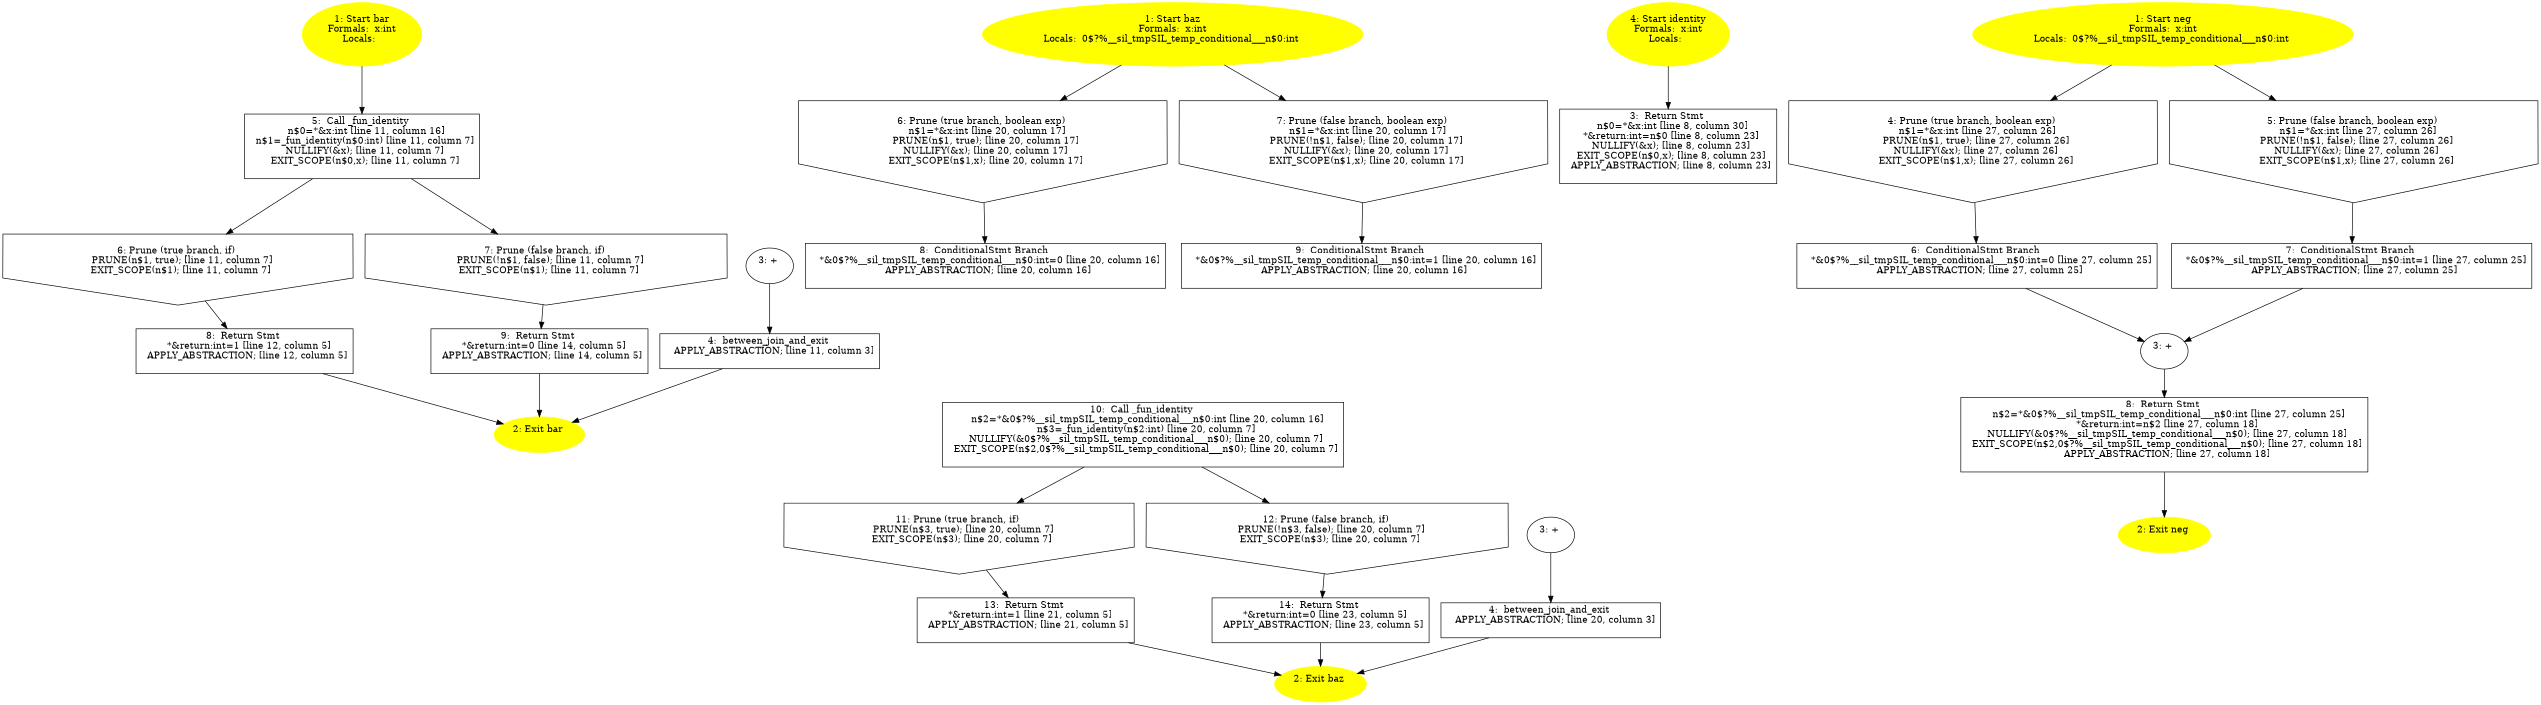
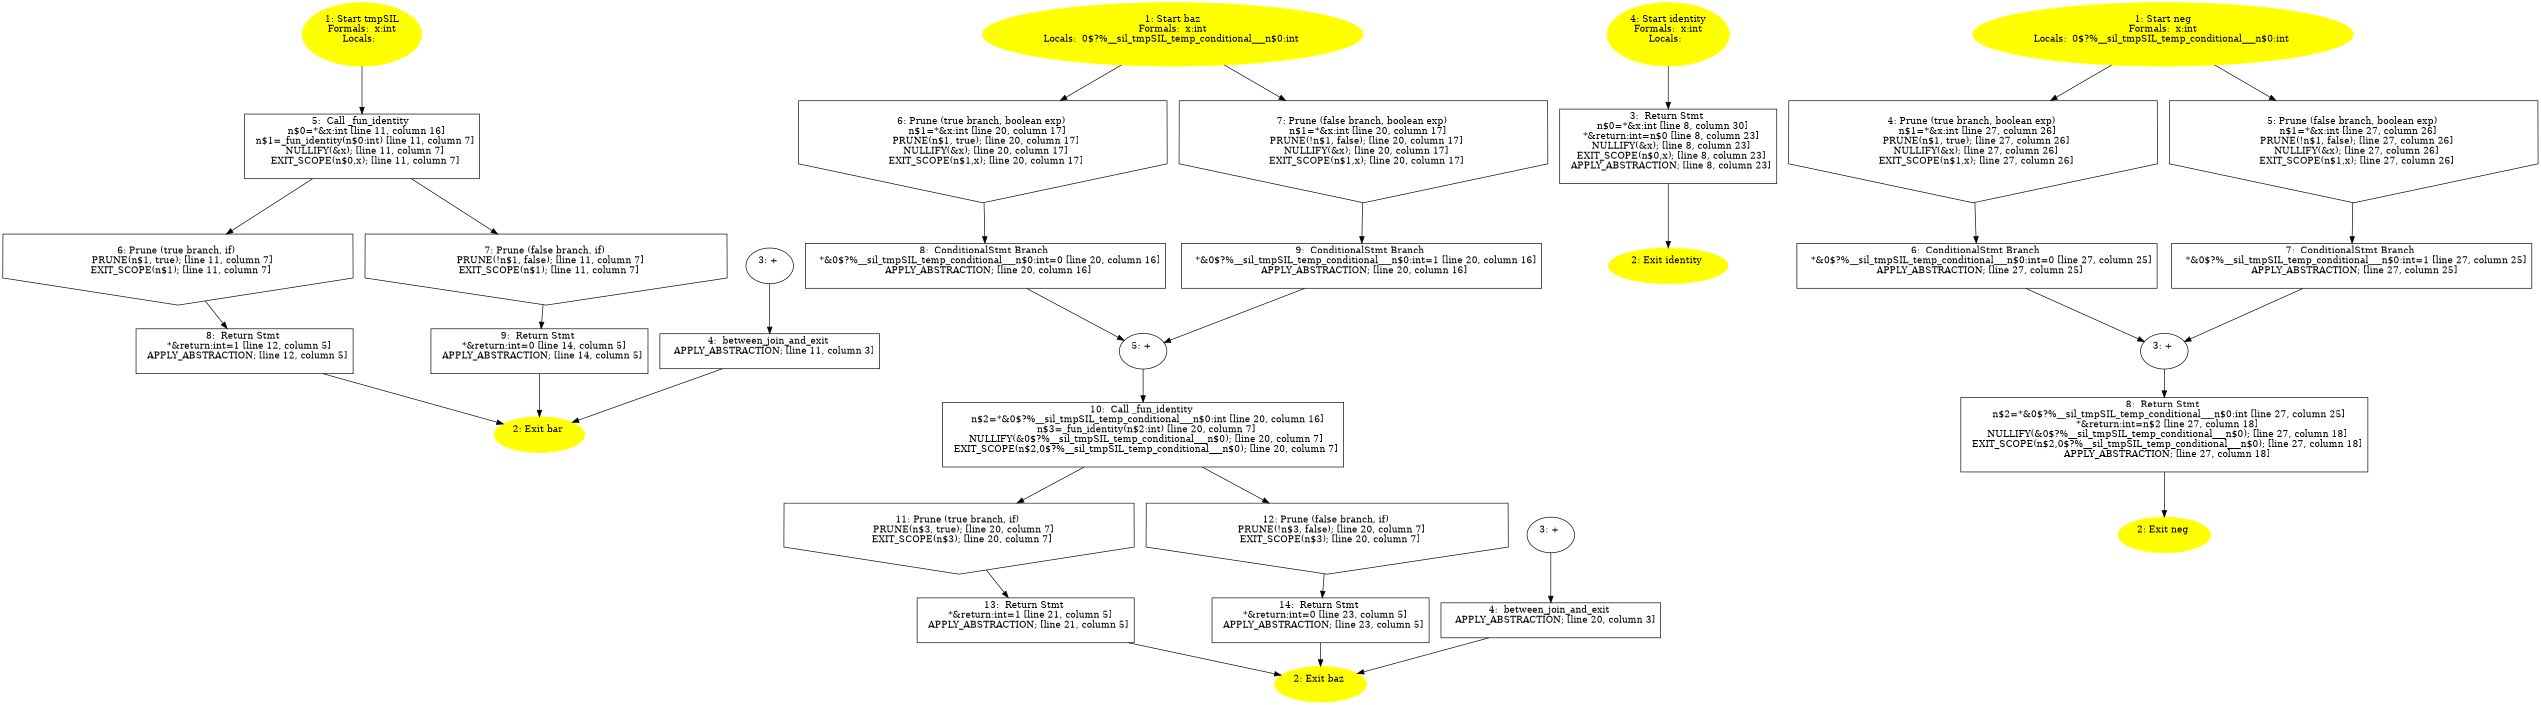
(362, 34) -> (362, 34)
none -> (1668, 266)
none -> (1143, 351)
